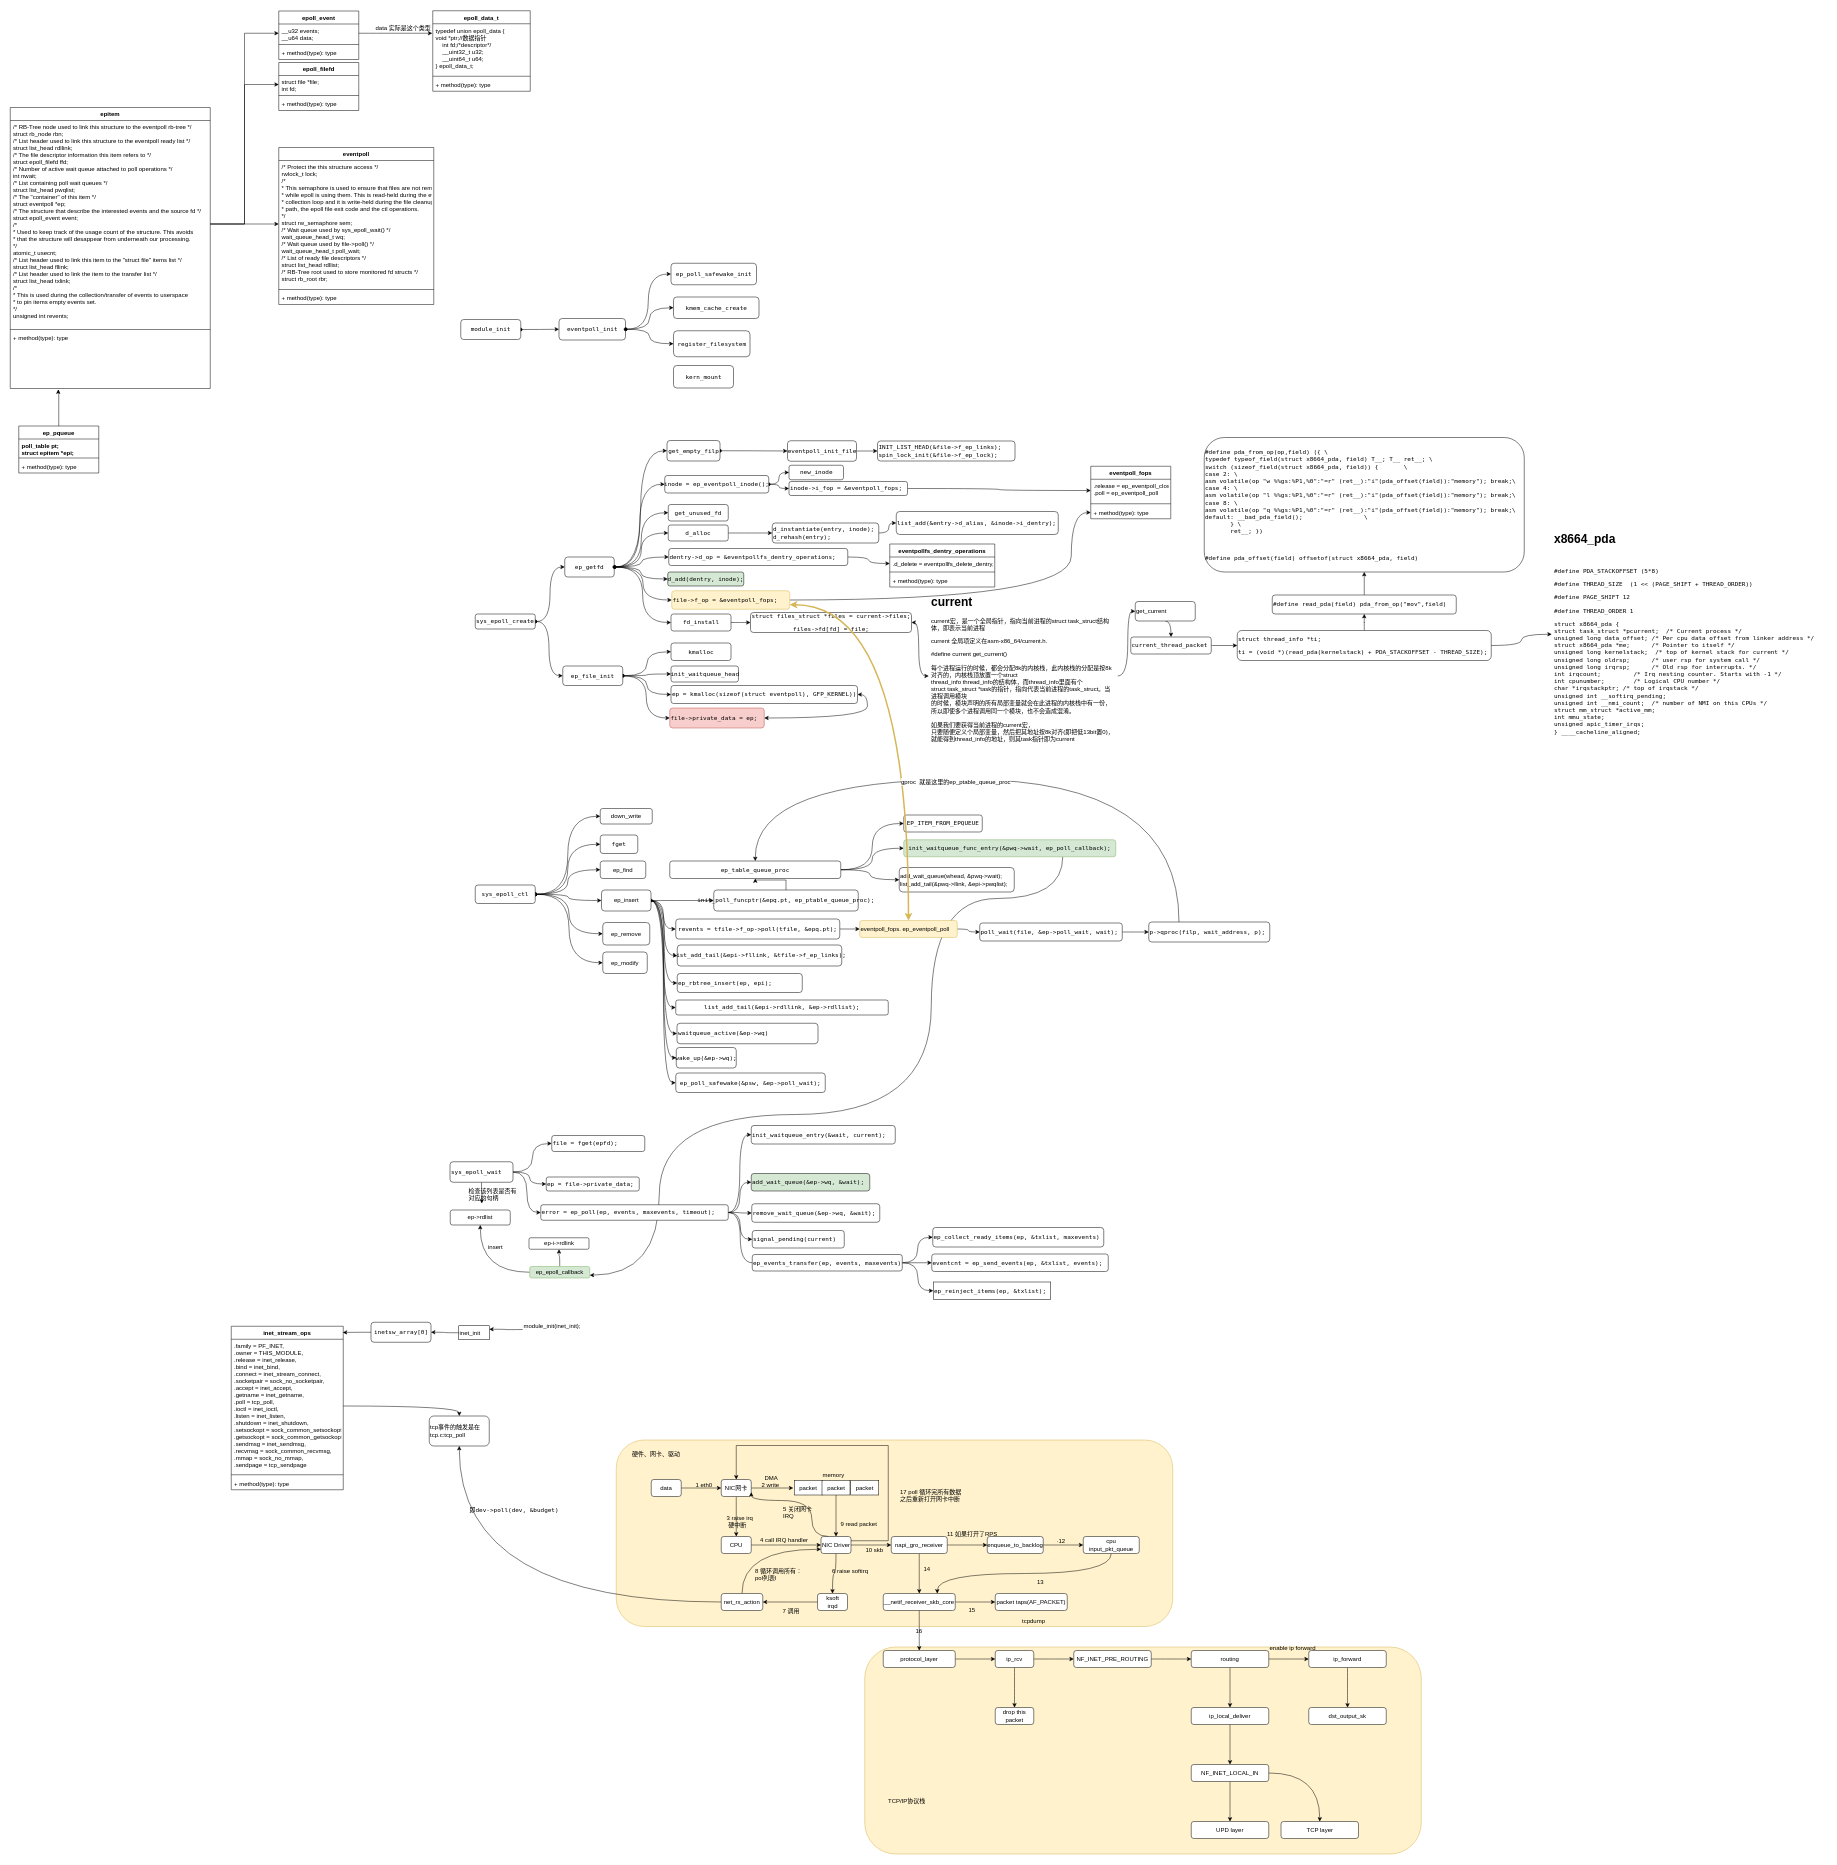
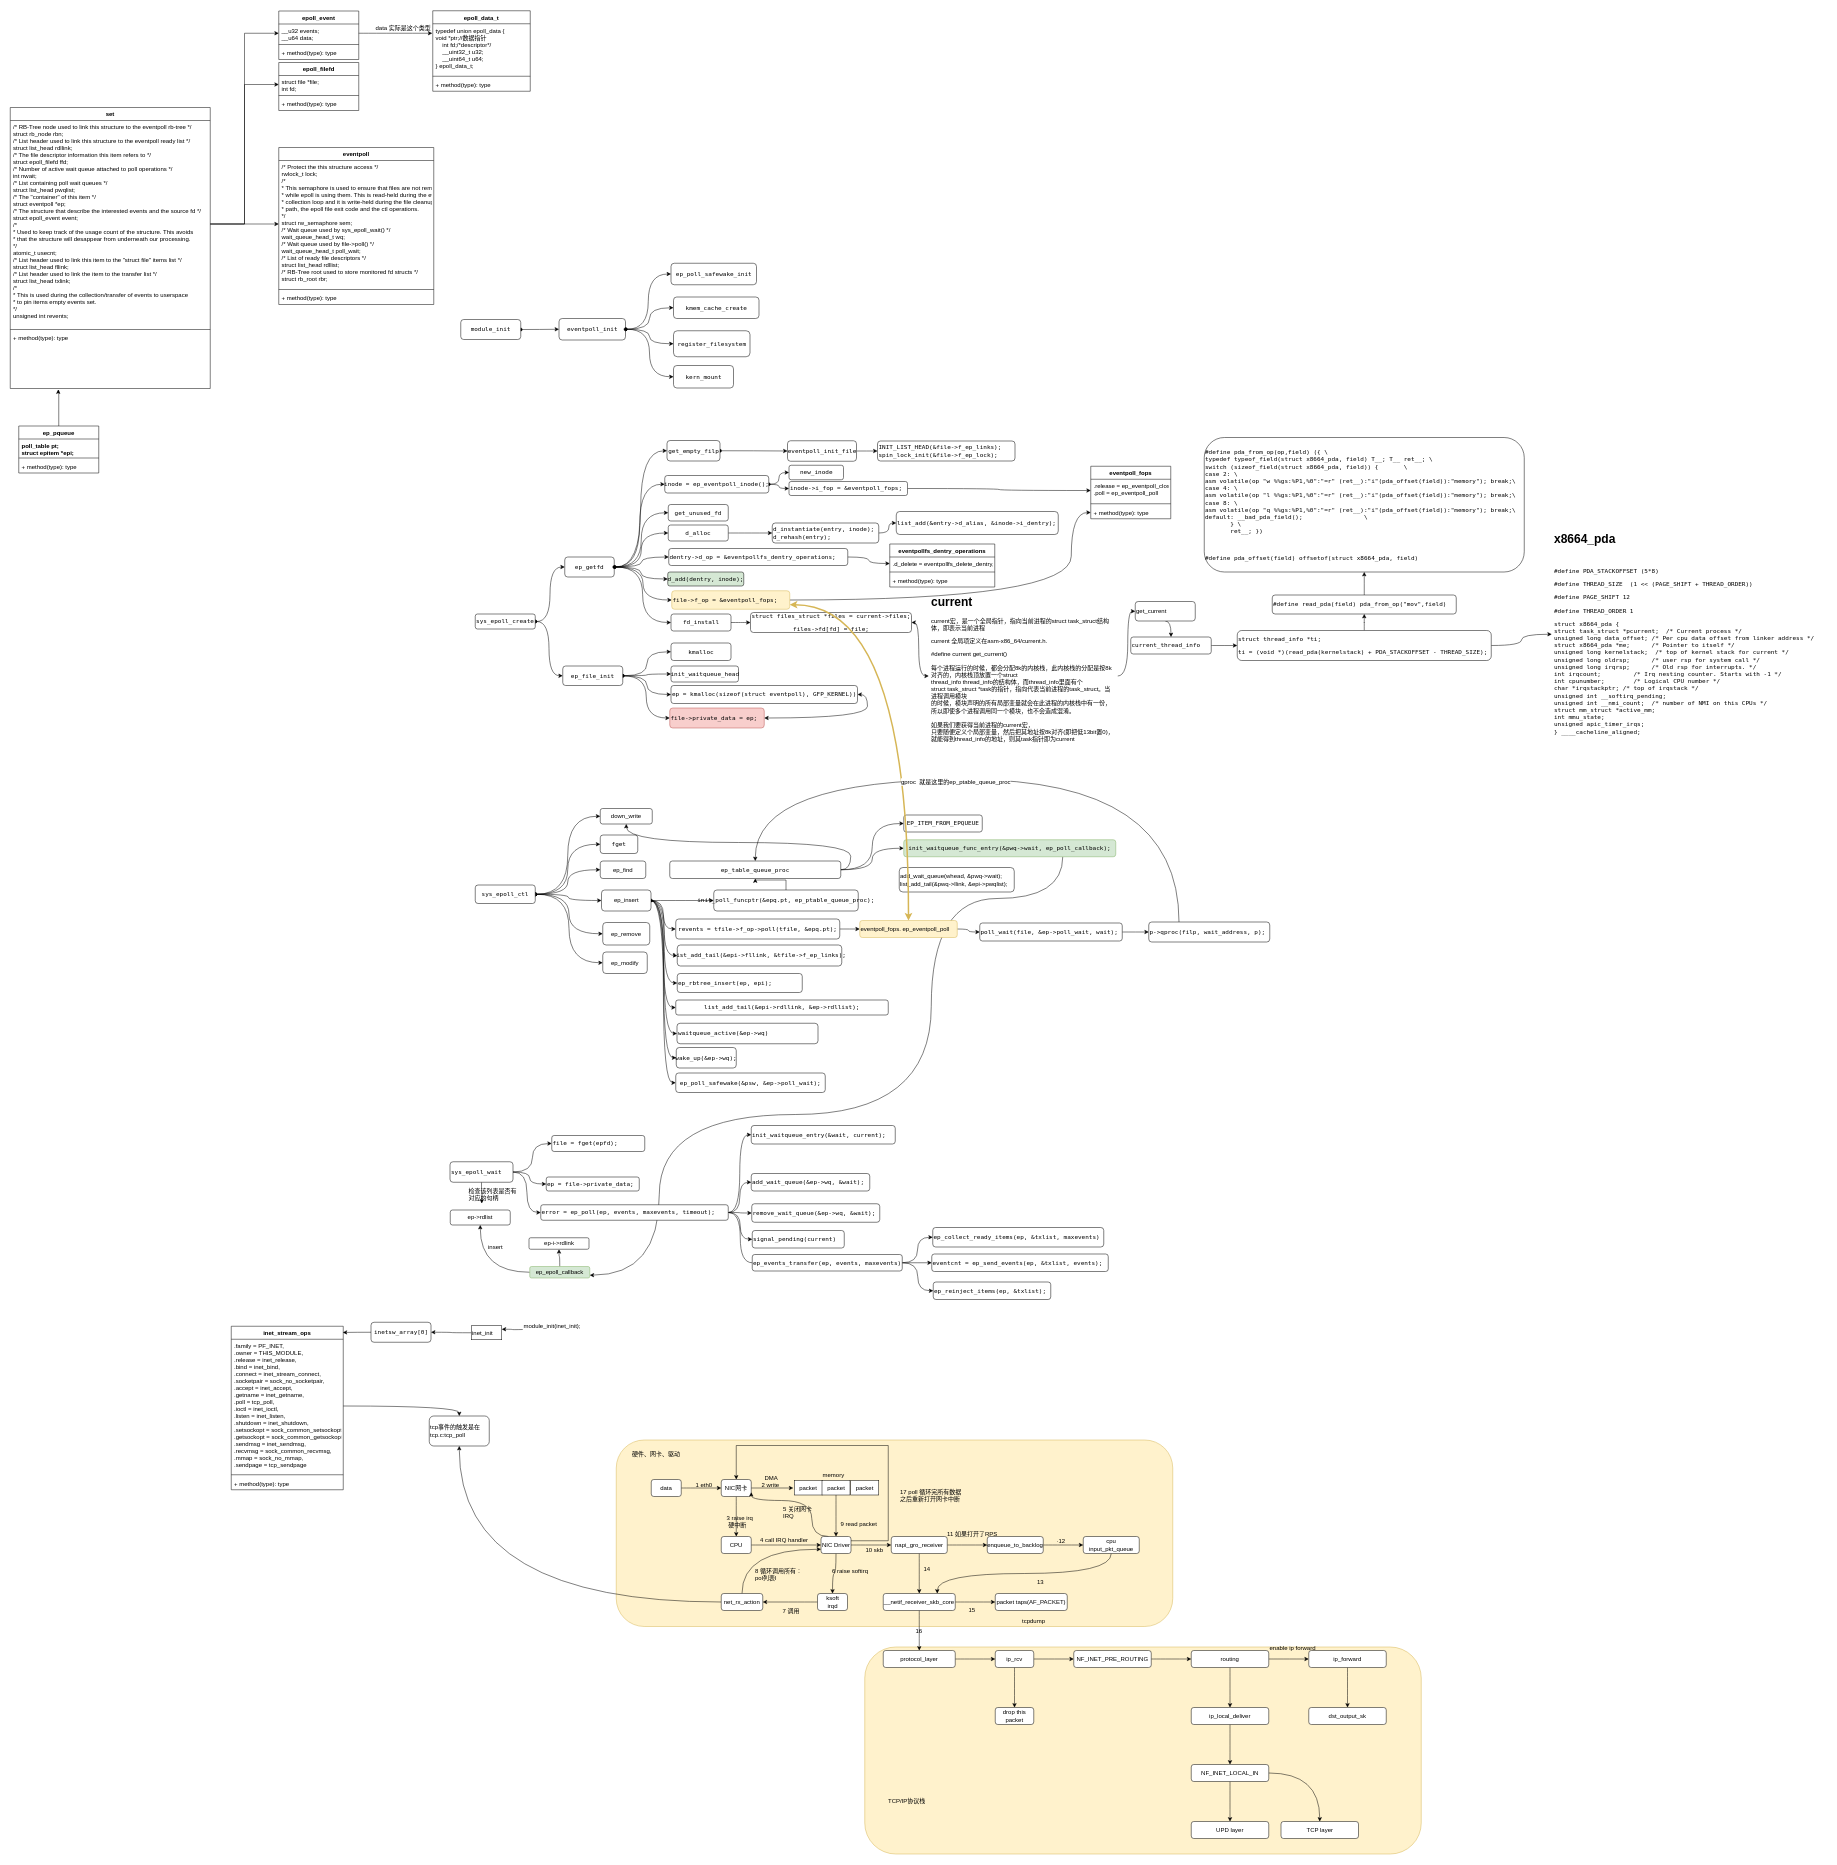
(110, 114) -> (110, 114)
none -> (657, 373)
(1167, 645) -> (1163, 645)
(895, 879) -> (627, 828)
(811, 1182) -> (811, 1182)
(992, 1291) -> (992, 1291)
(474, 1333) -> (487, 1333)
(516, 1509) -> none
